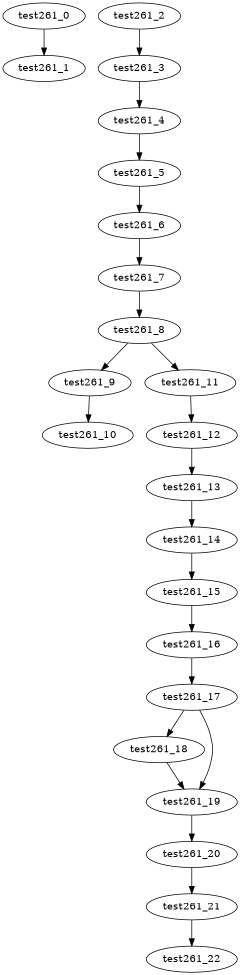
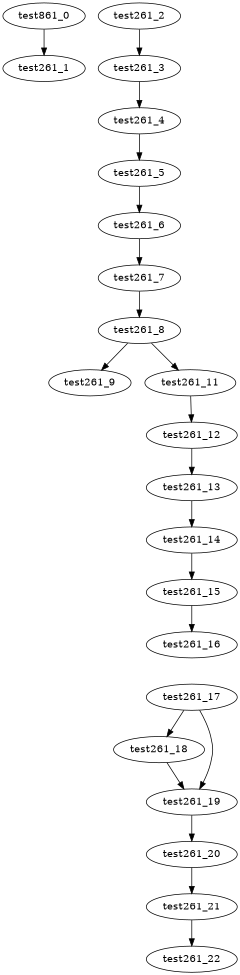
(44, 16) -> (44, 16)
(88, 435) -> none
(192, 667) -> none
